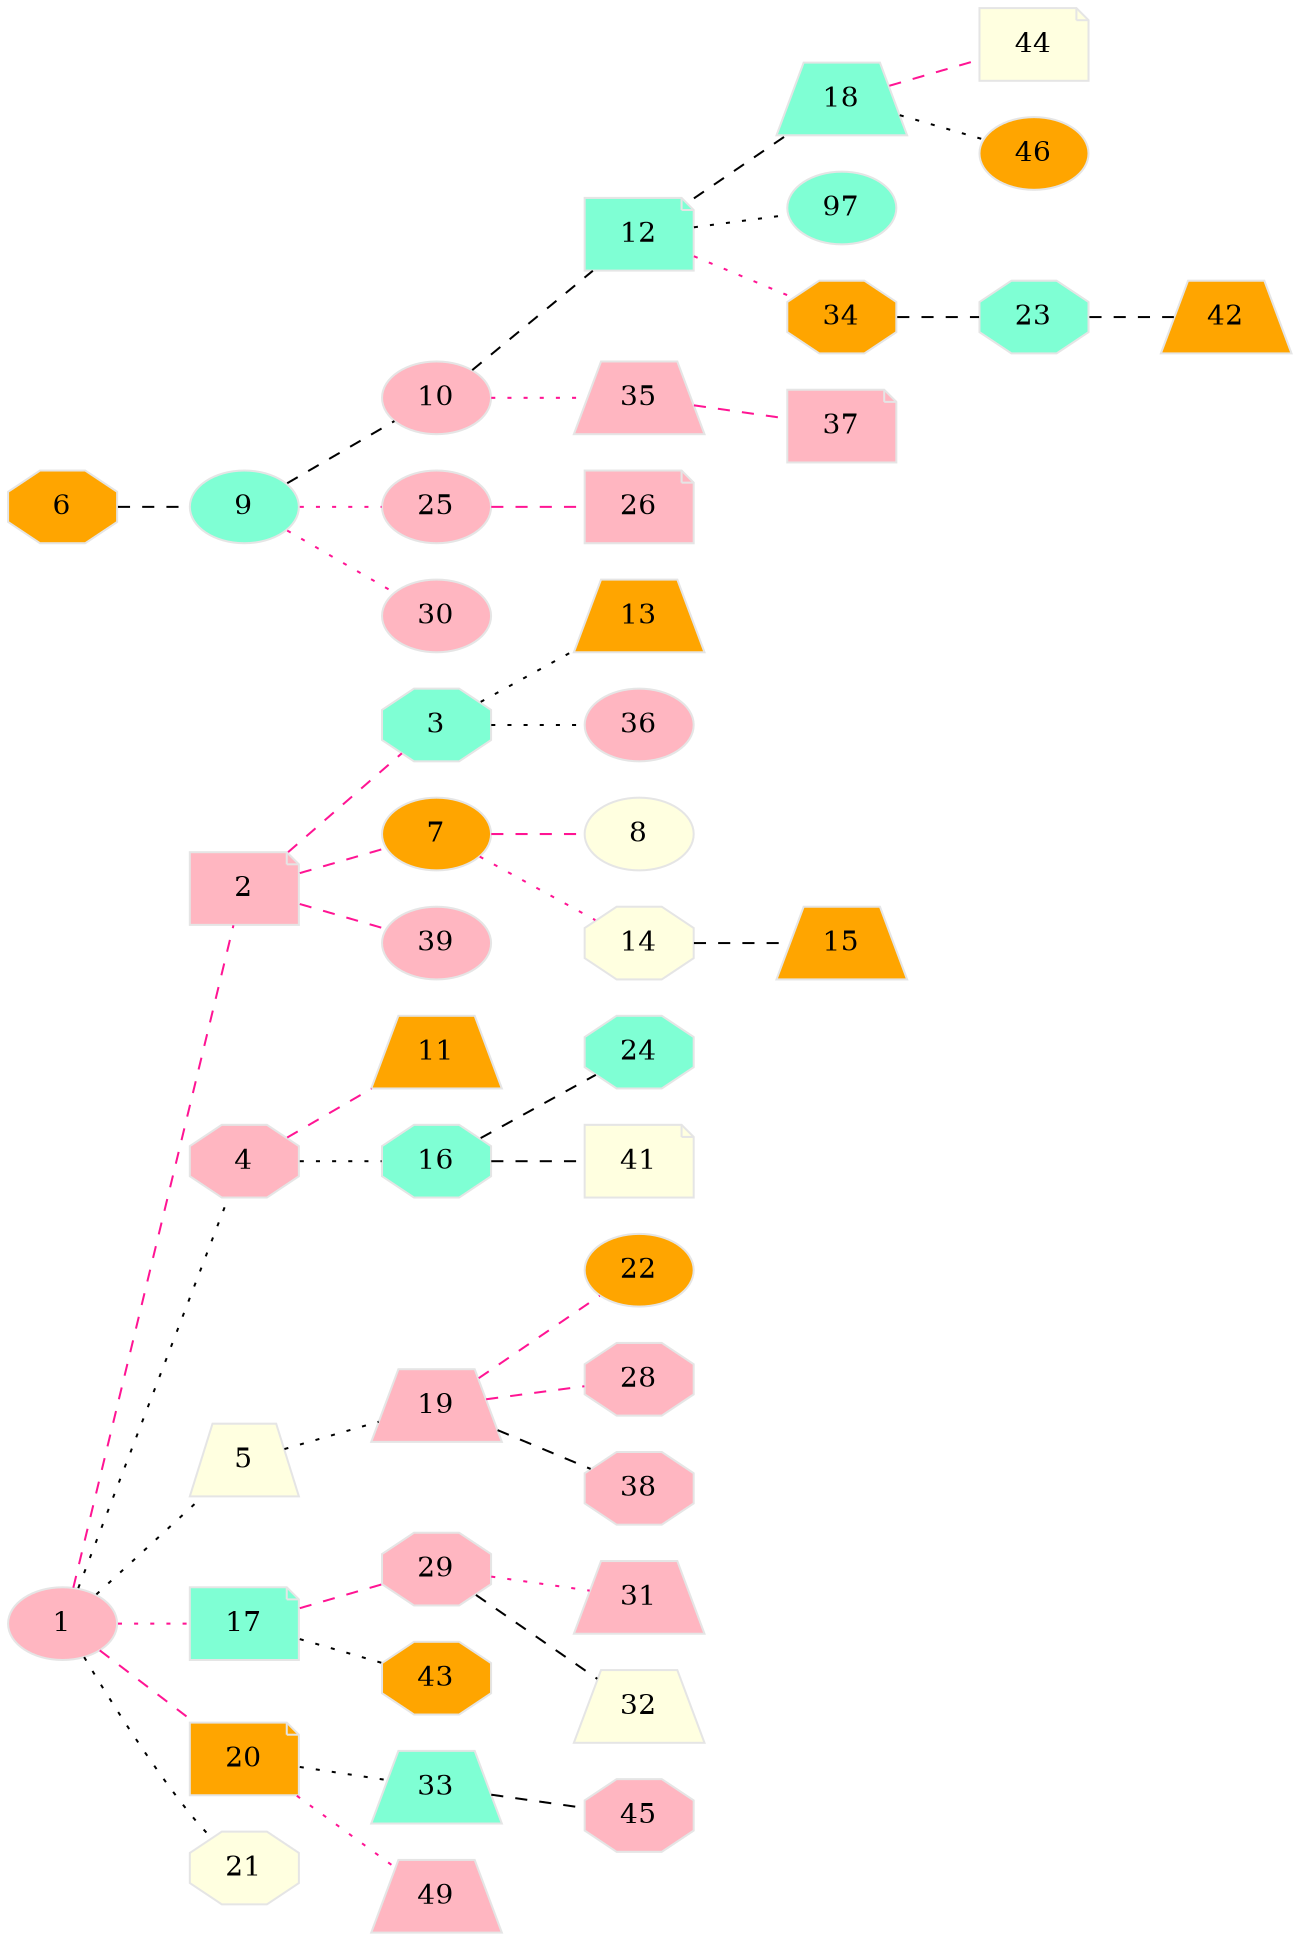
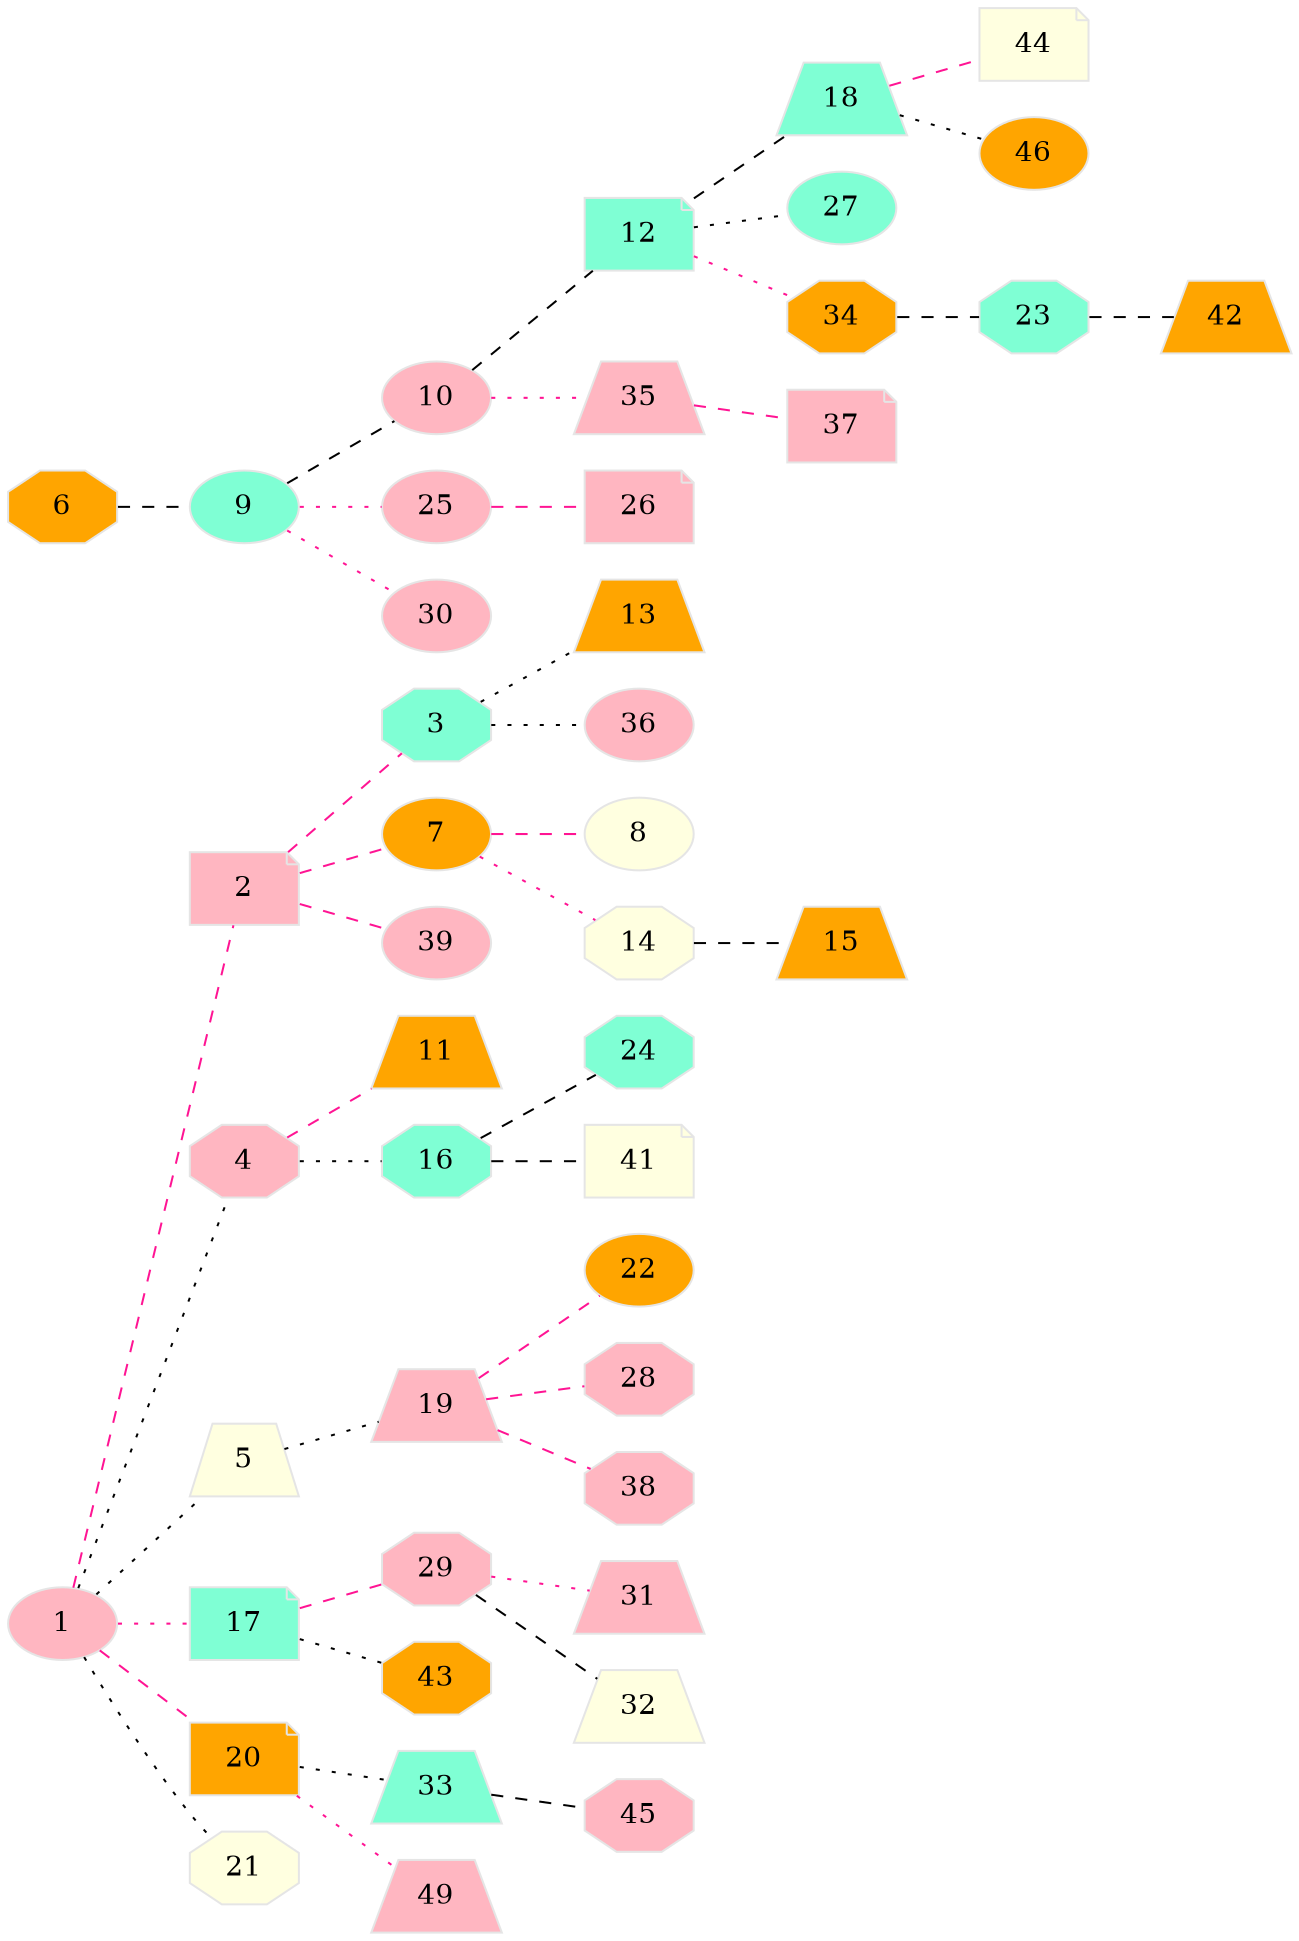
(842, 208) -> (842, 208)
(544, 1450) -> (544, 1450)
